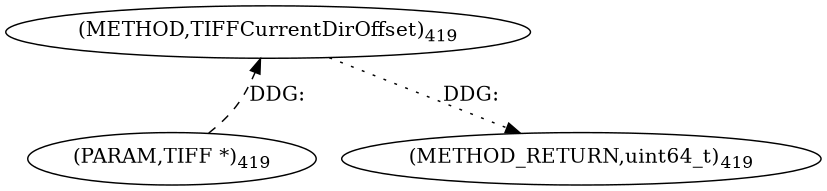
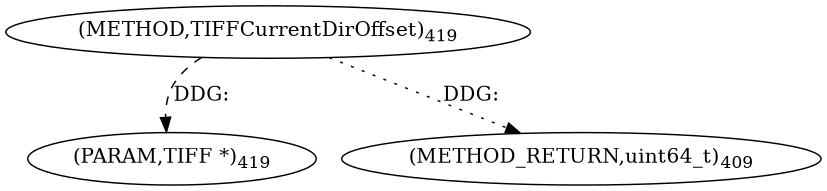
(236, 106) -> (175, 82)
(737, 157) -> (737, 157)
